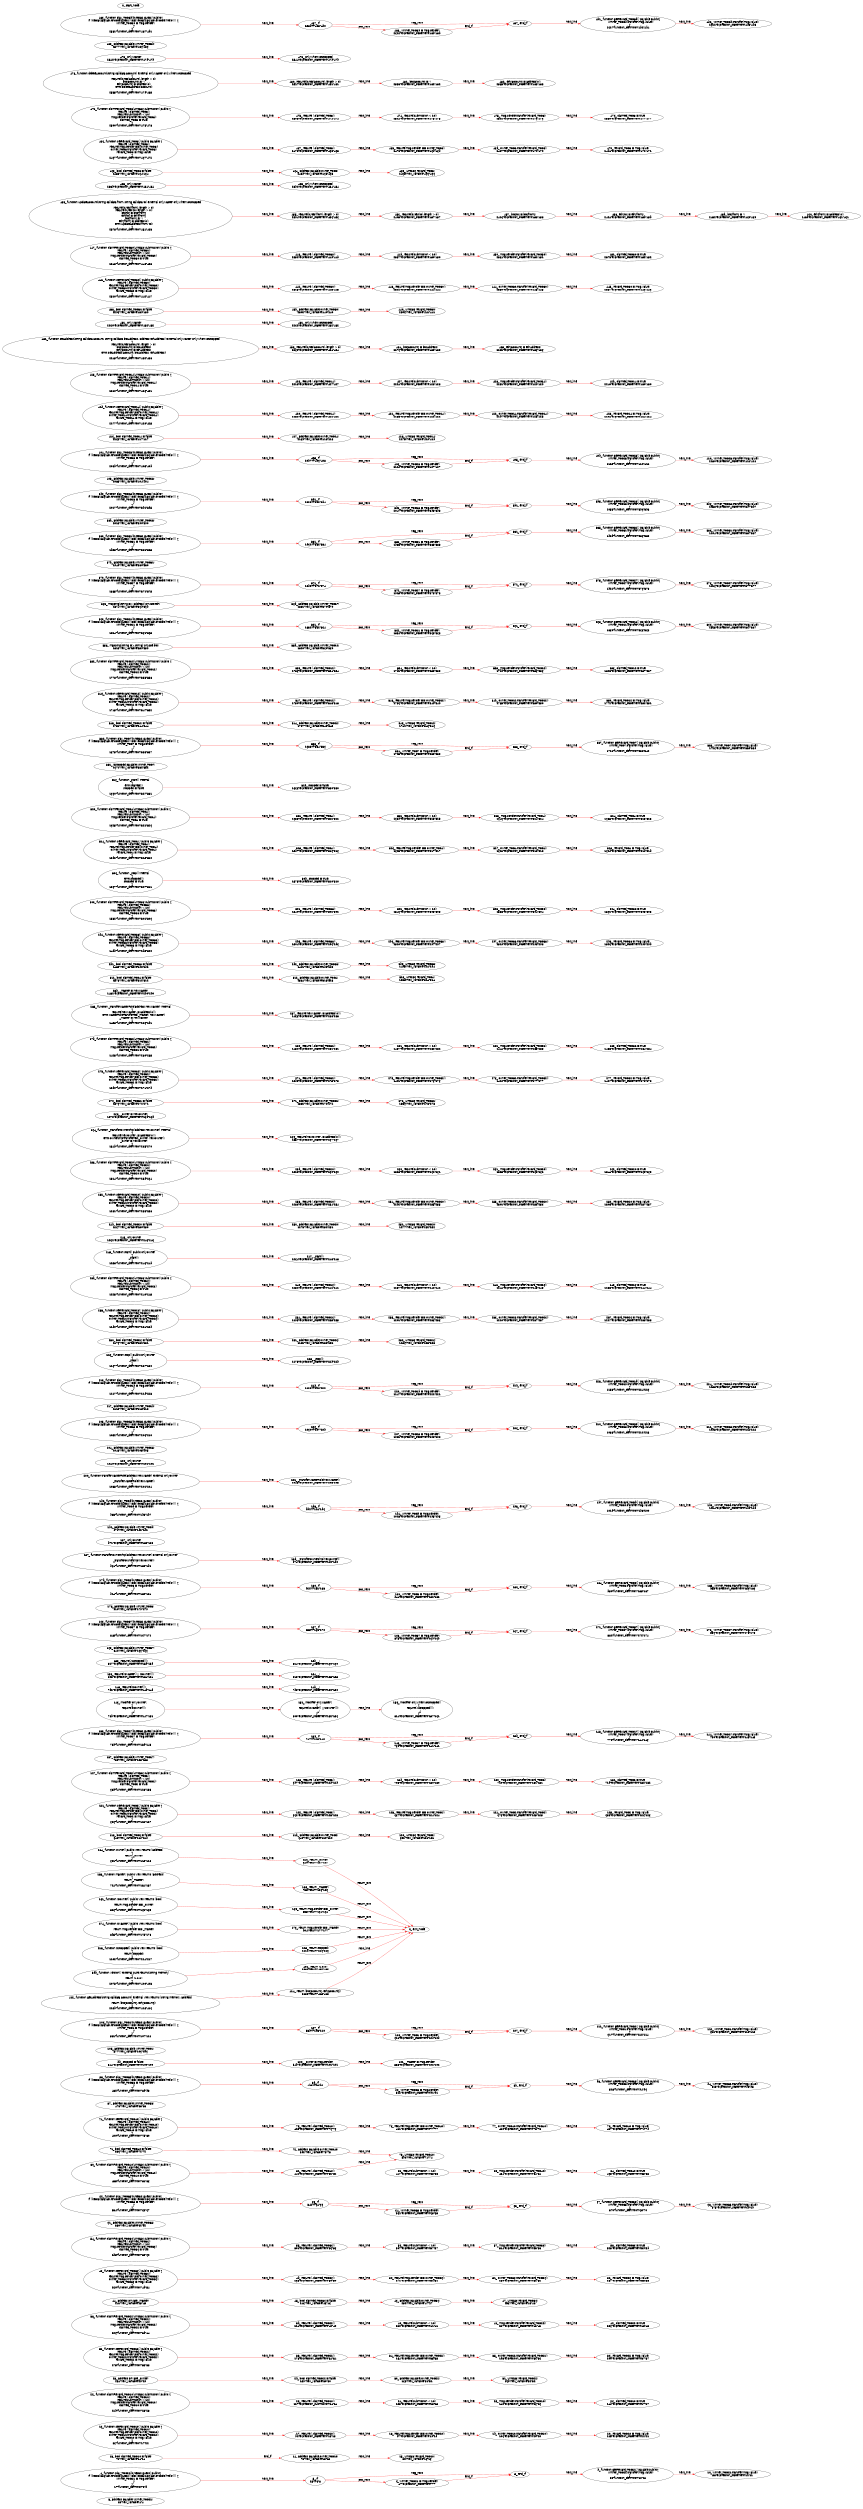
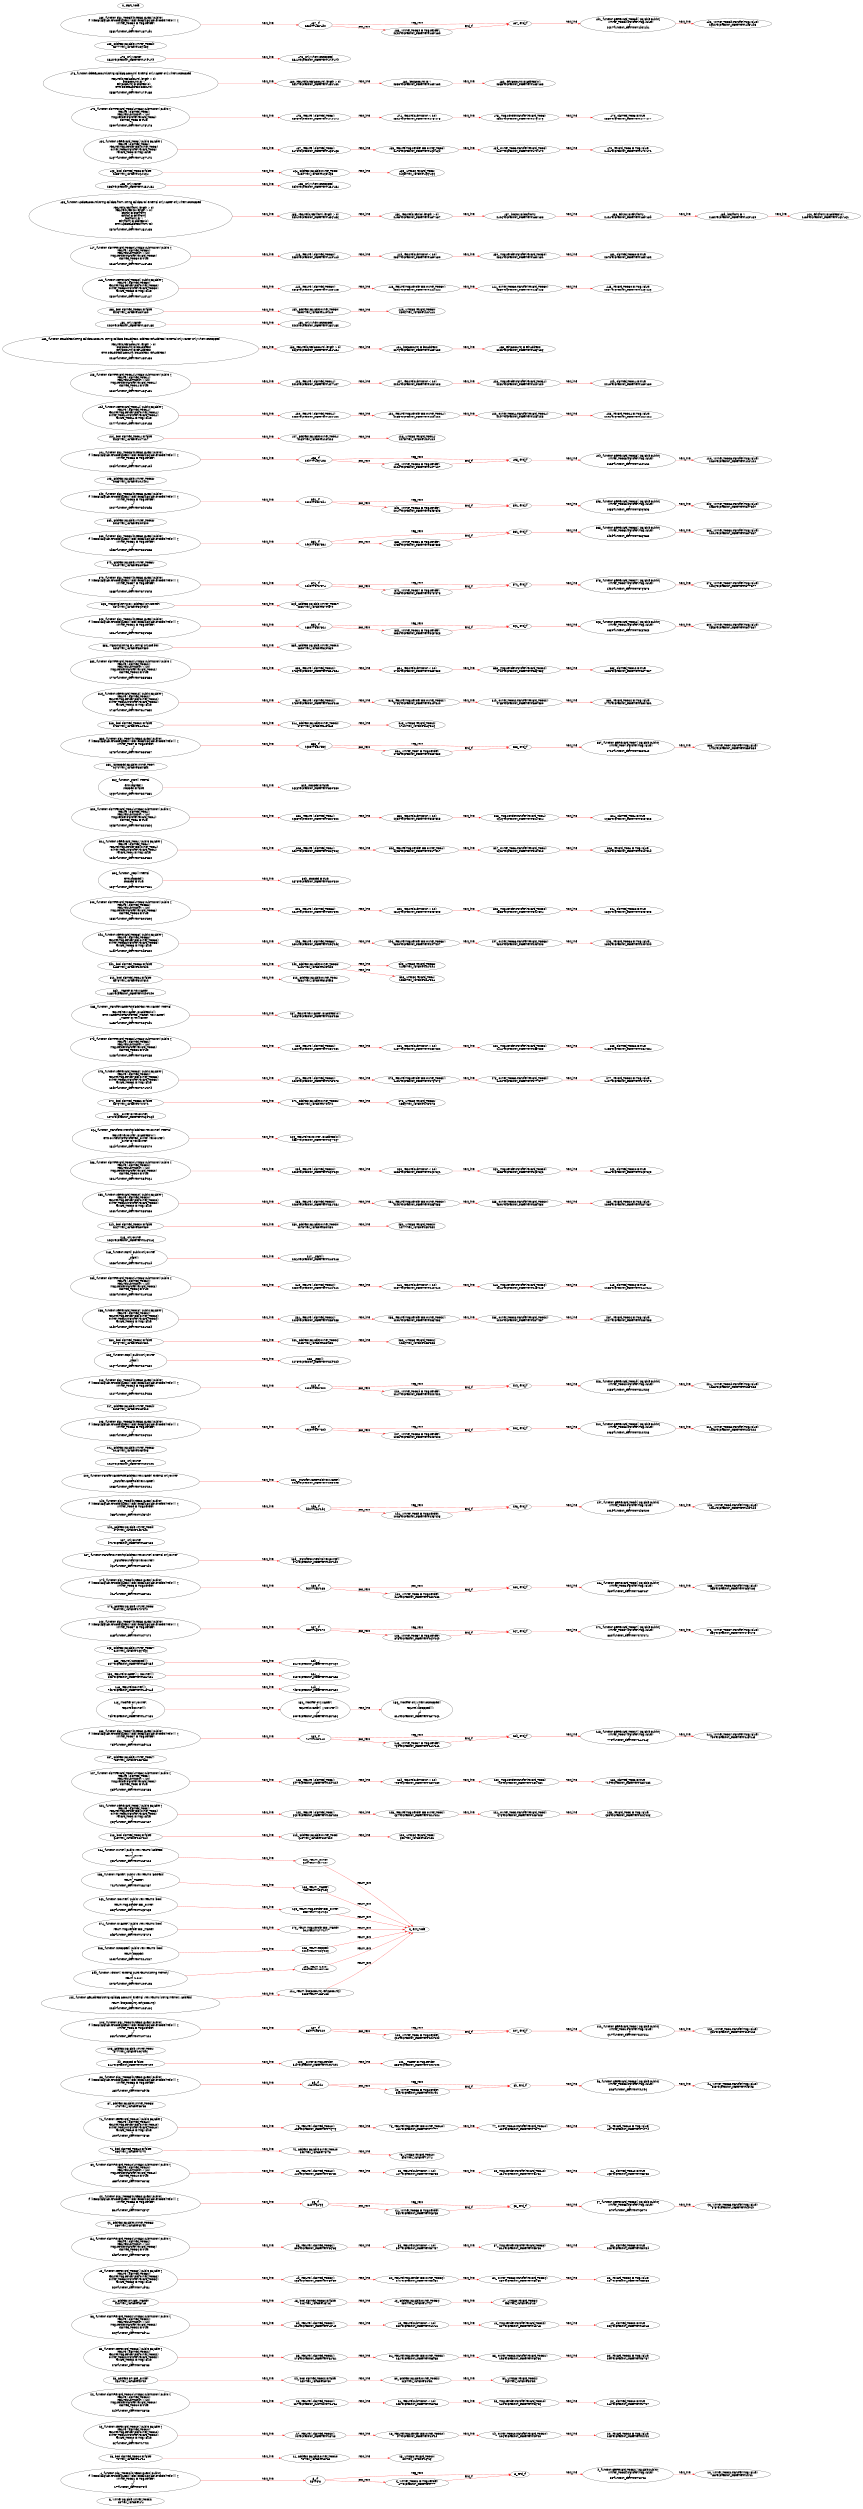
(369, 979) -> (367, 973)
(417, 1586) -> (417, 1586)
(364, 1949) -> (364, 1949)
(366, 2165) -> (365, 2173)
(268, 2457) -> (268, 2457)
(131, 2501) -> (131, 2501)
